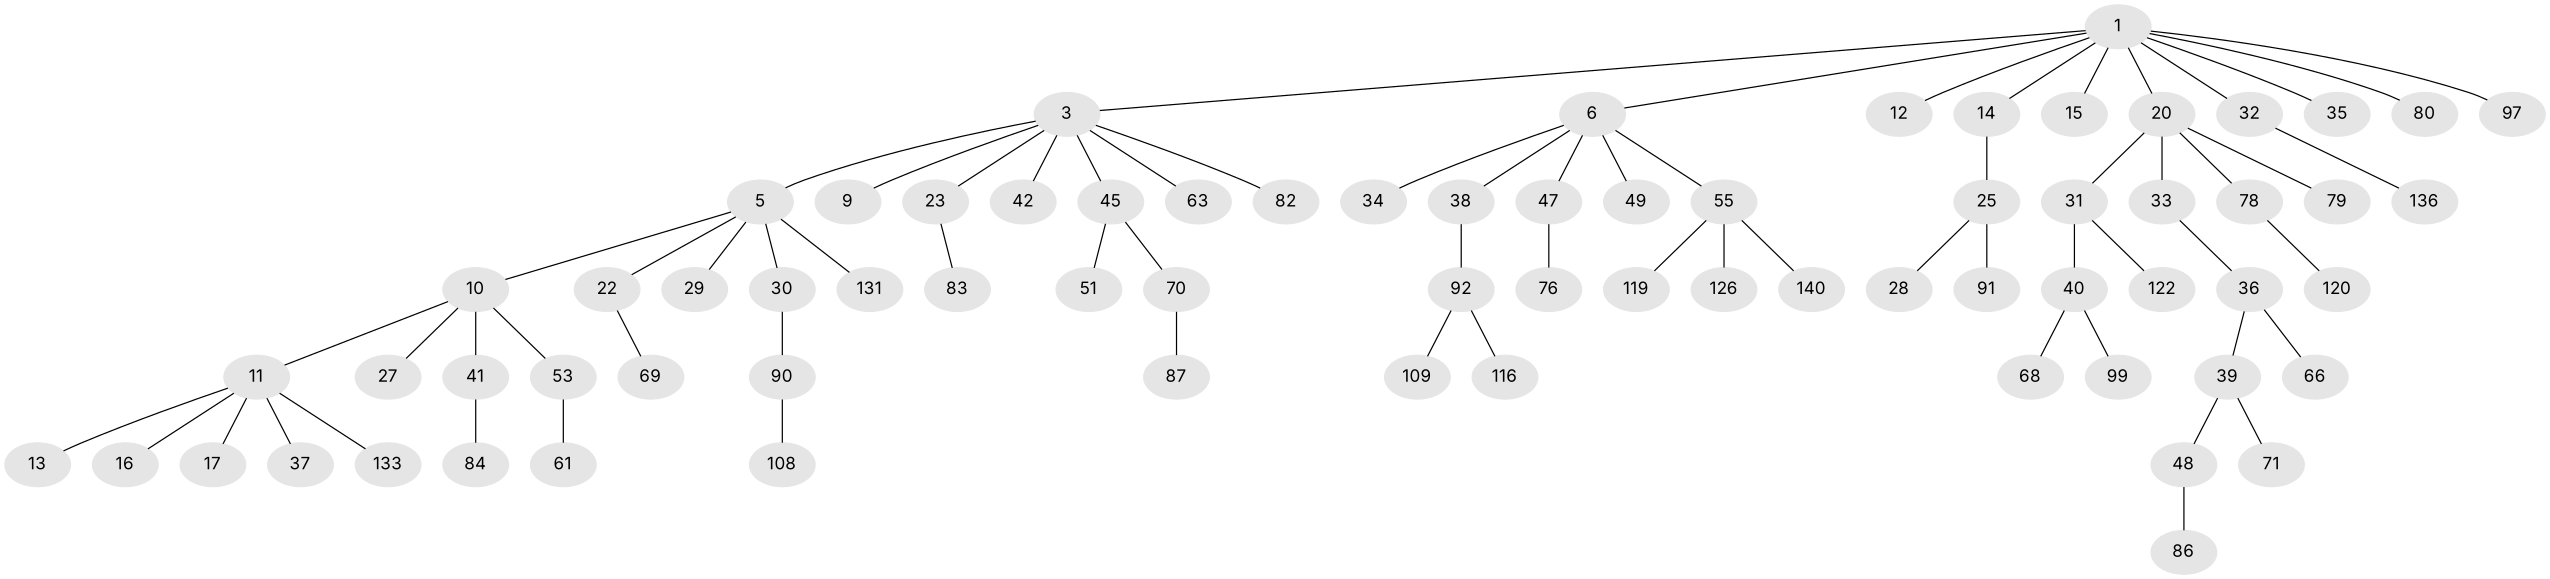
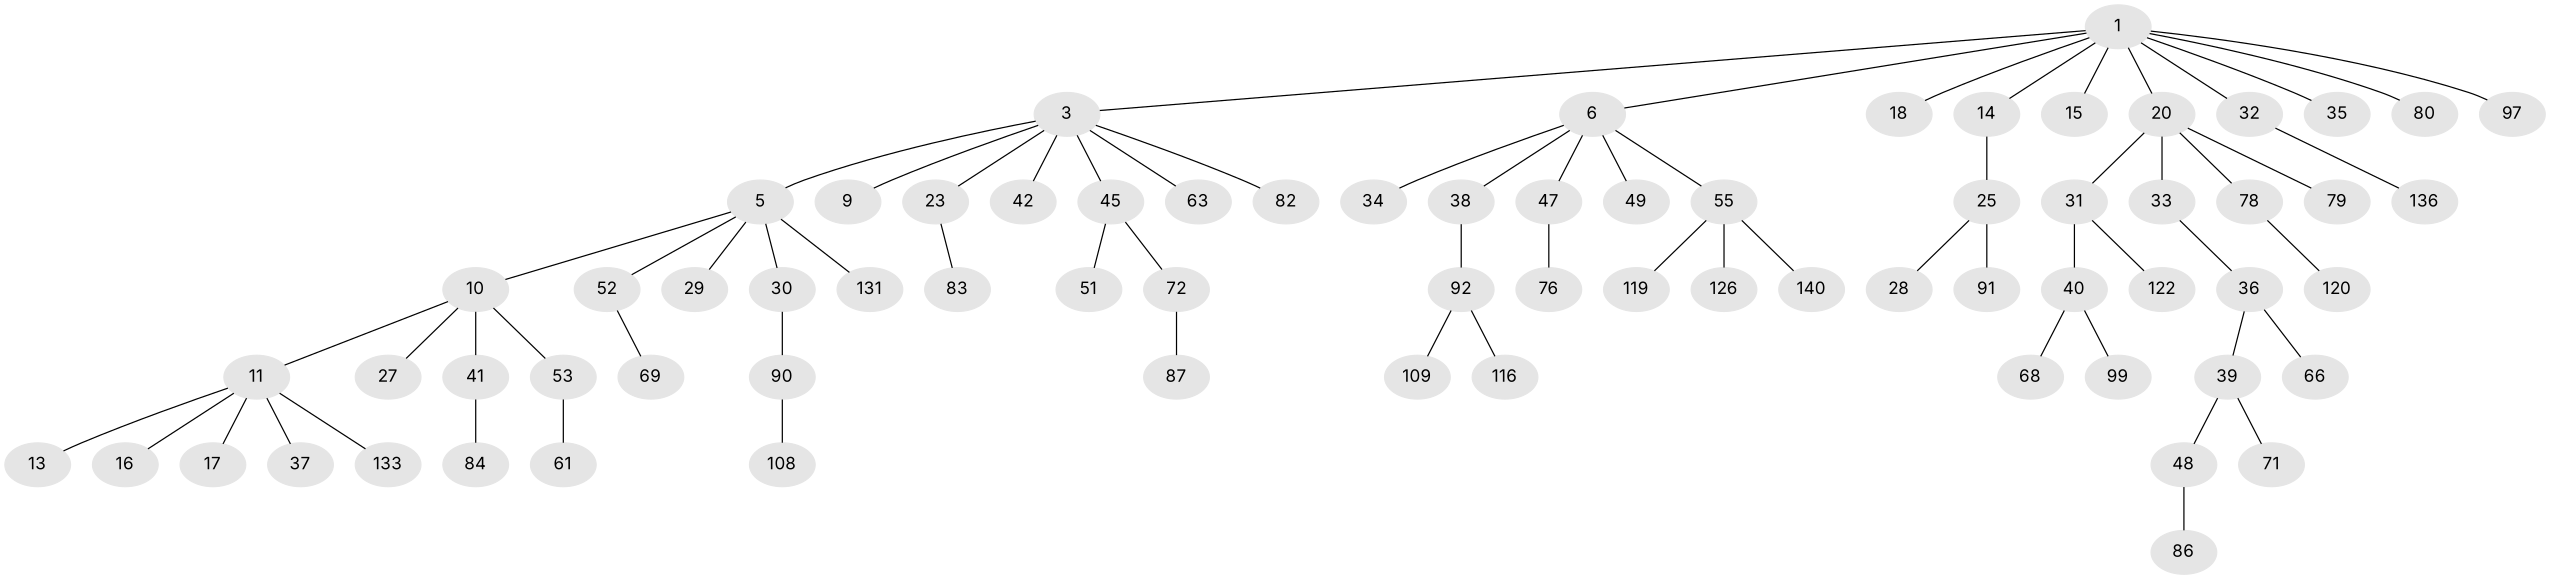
(1899, 114) -> (1899, 114)
(607, 290) -> (607, 290)
(1177, 290) -> (1177, 290)
